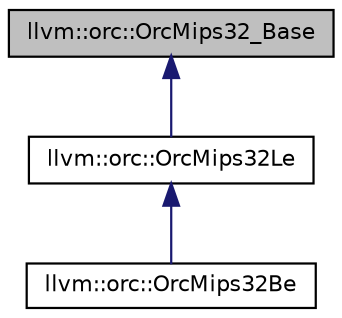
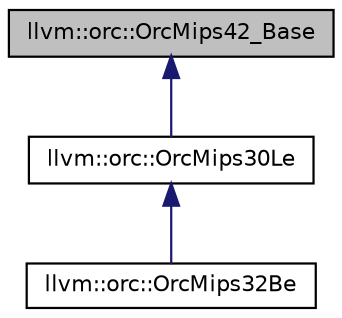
(171, 33) -> (171, 33)
(171, 160) -> (171, 160)
